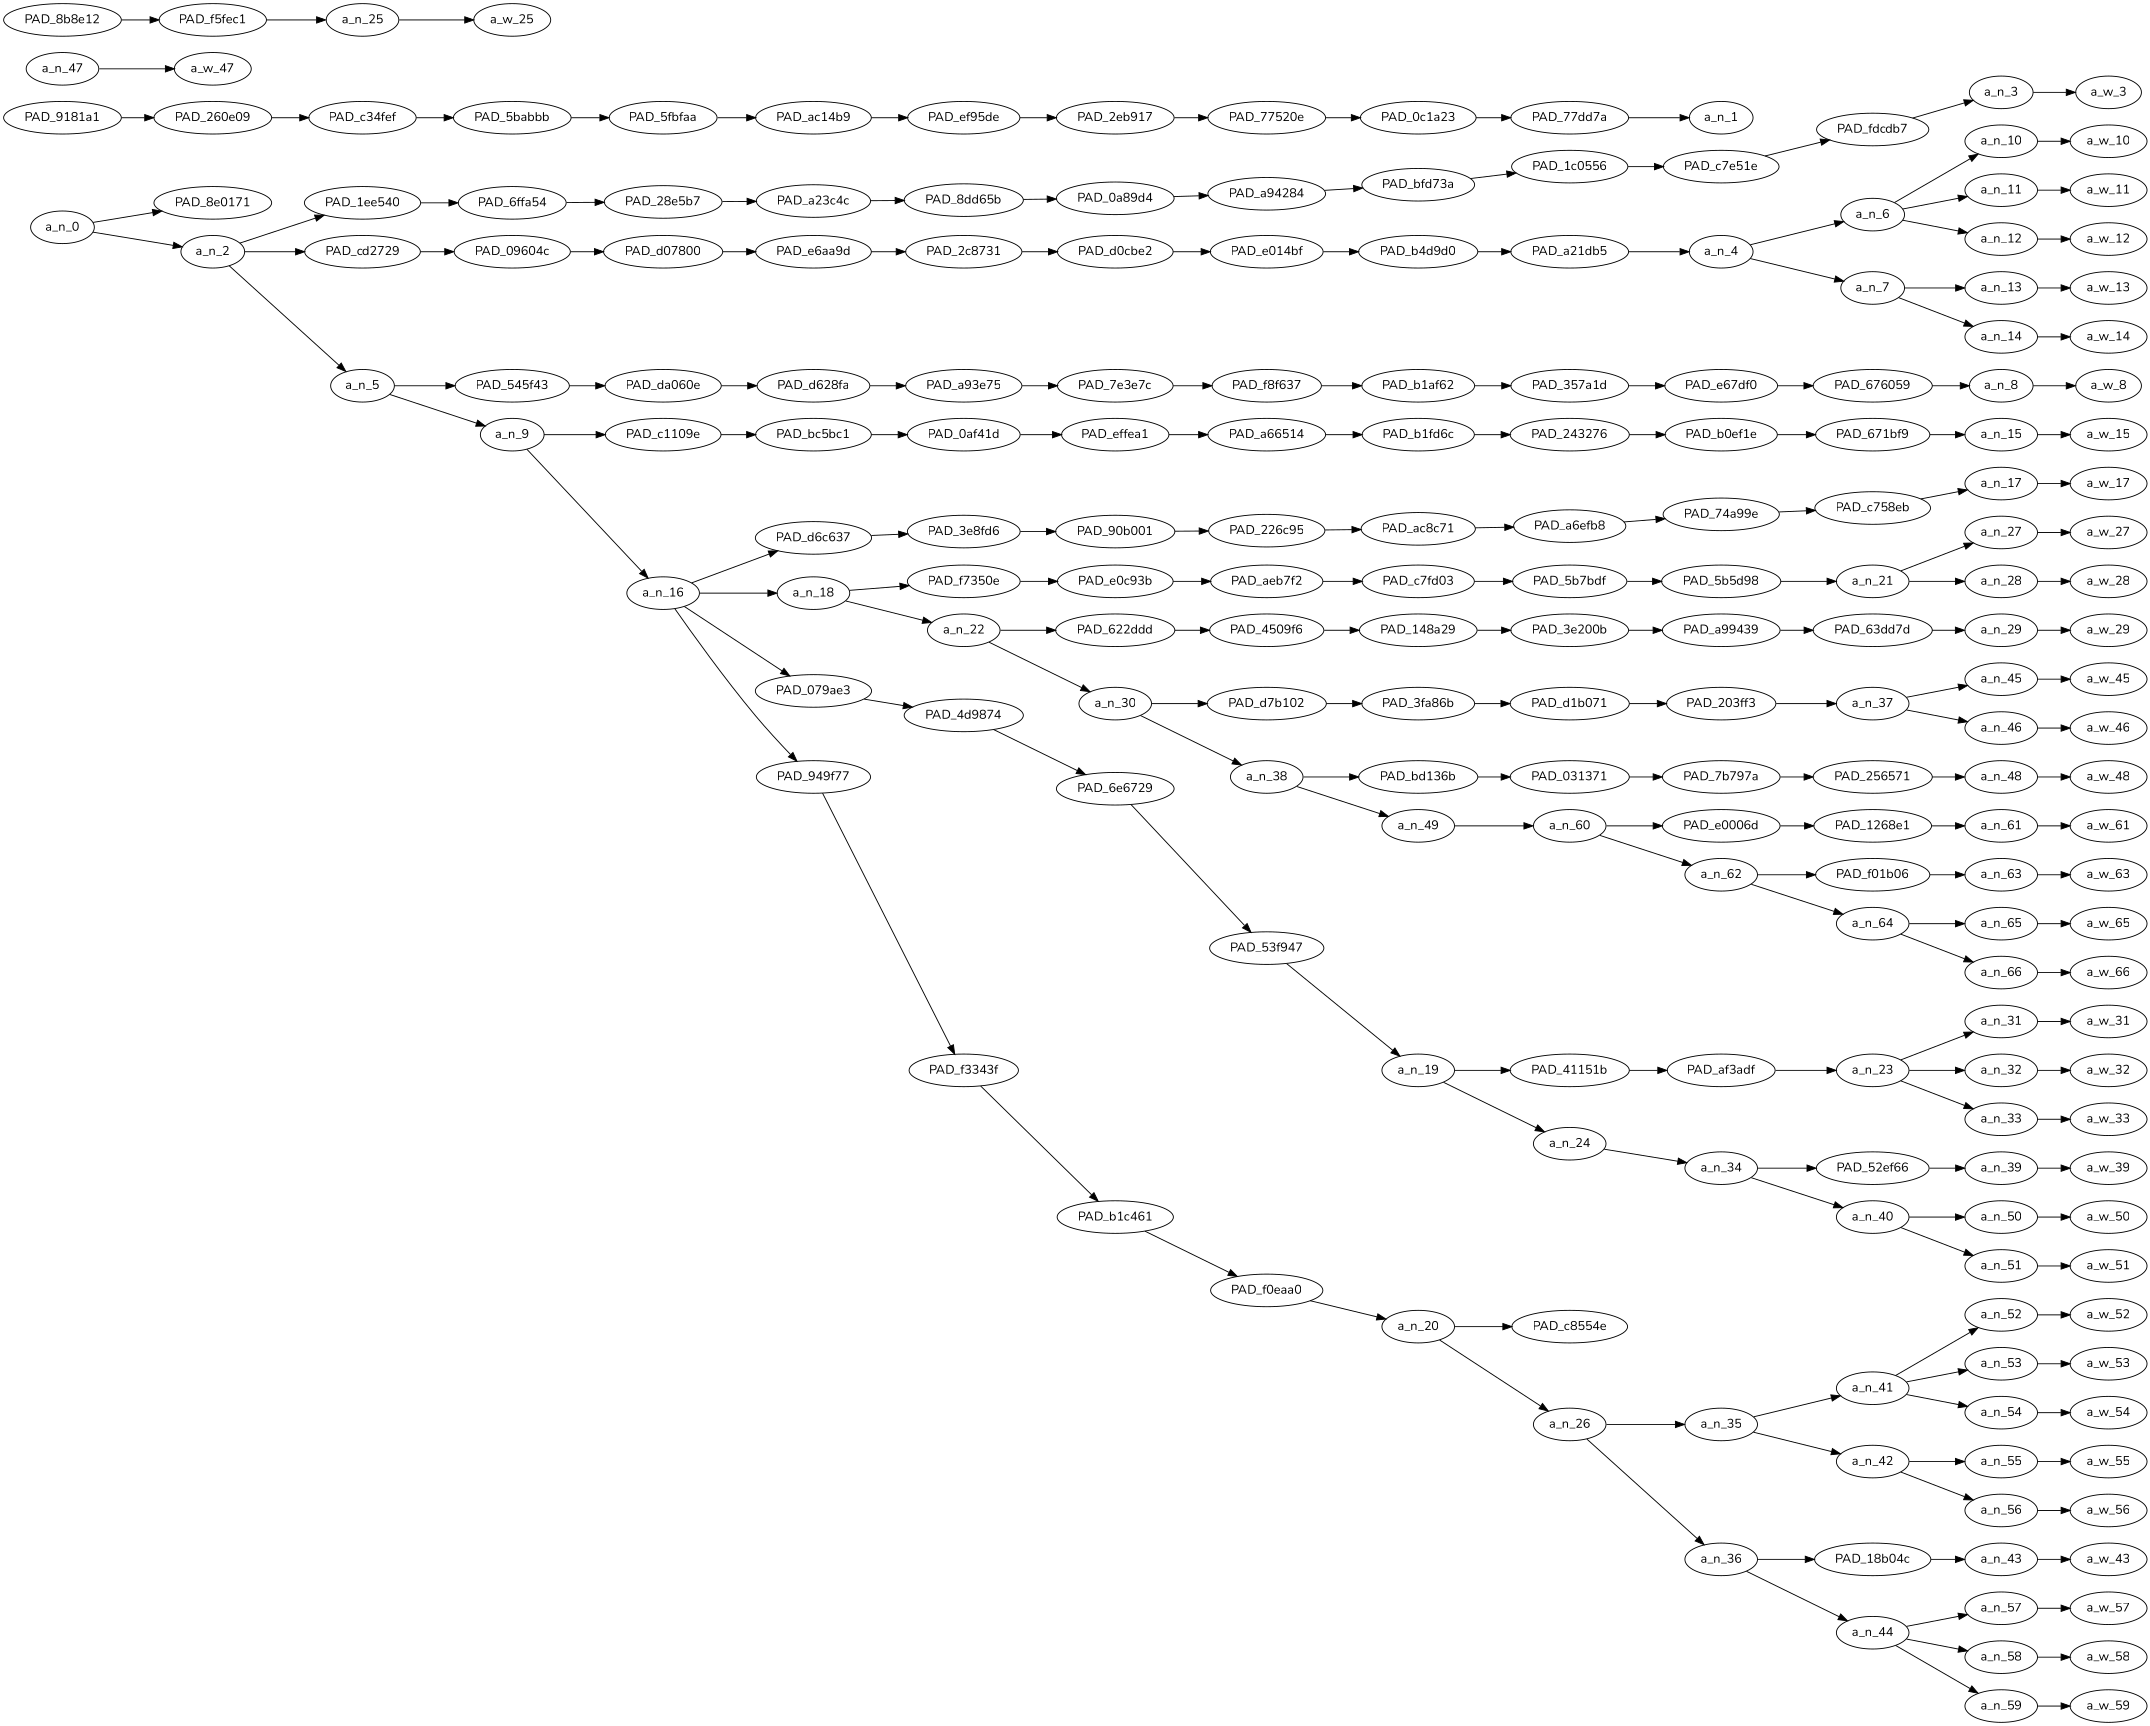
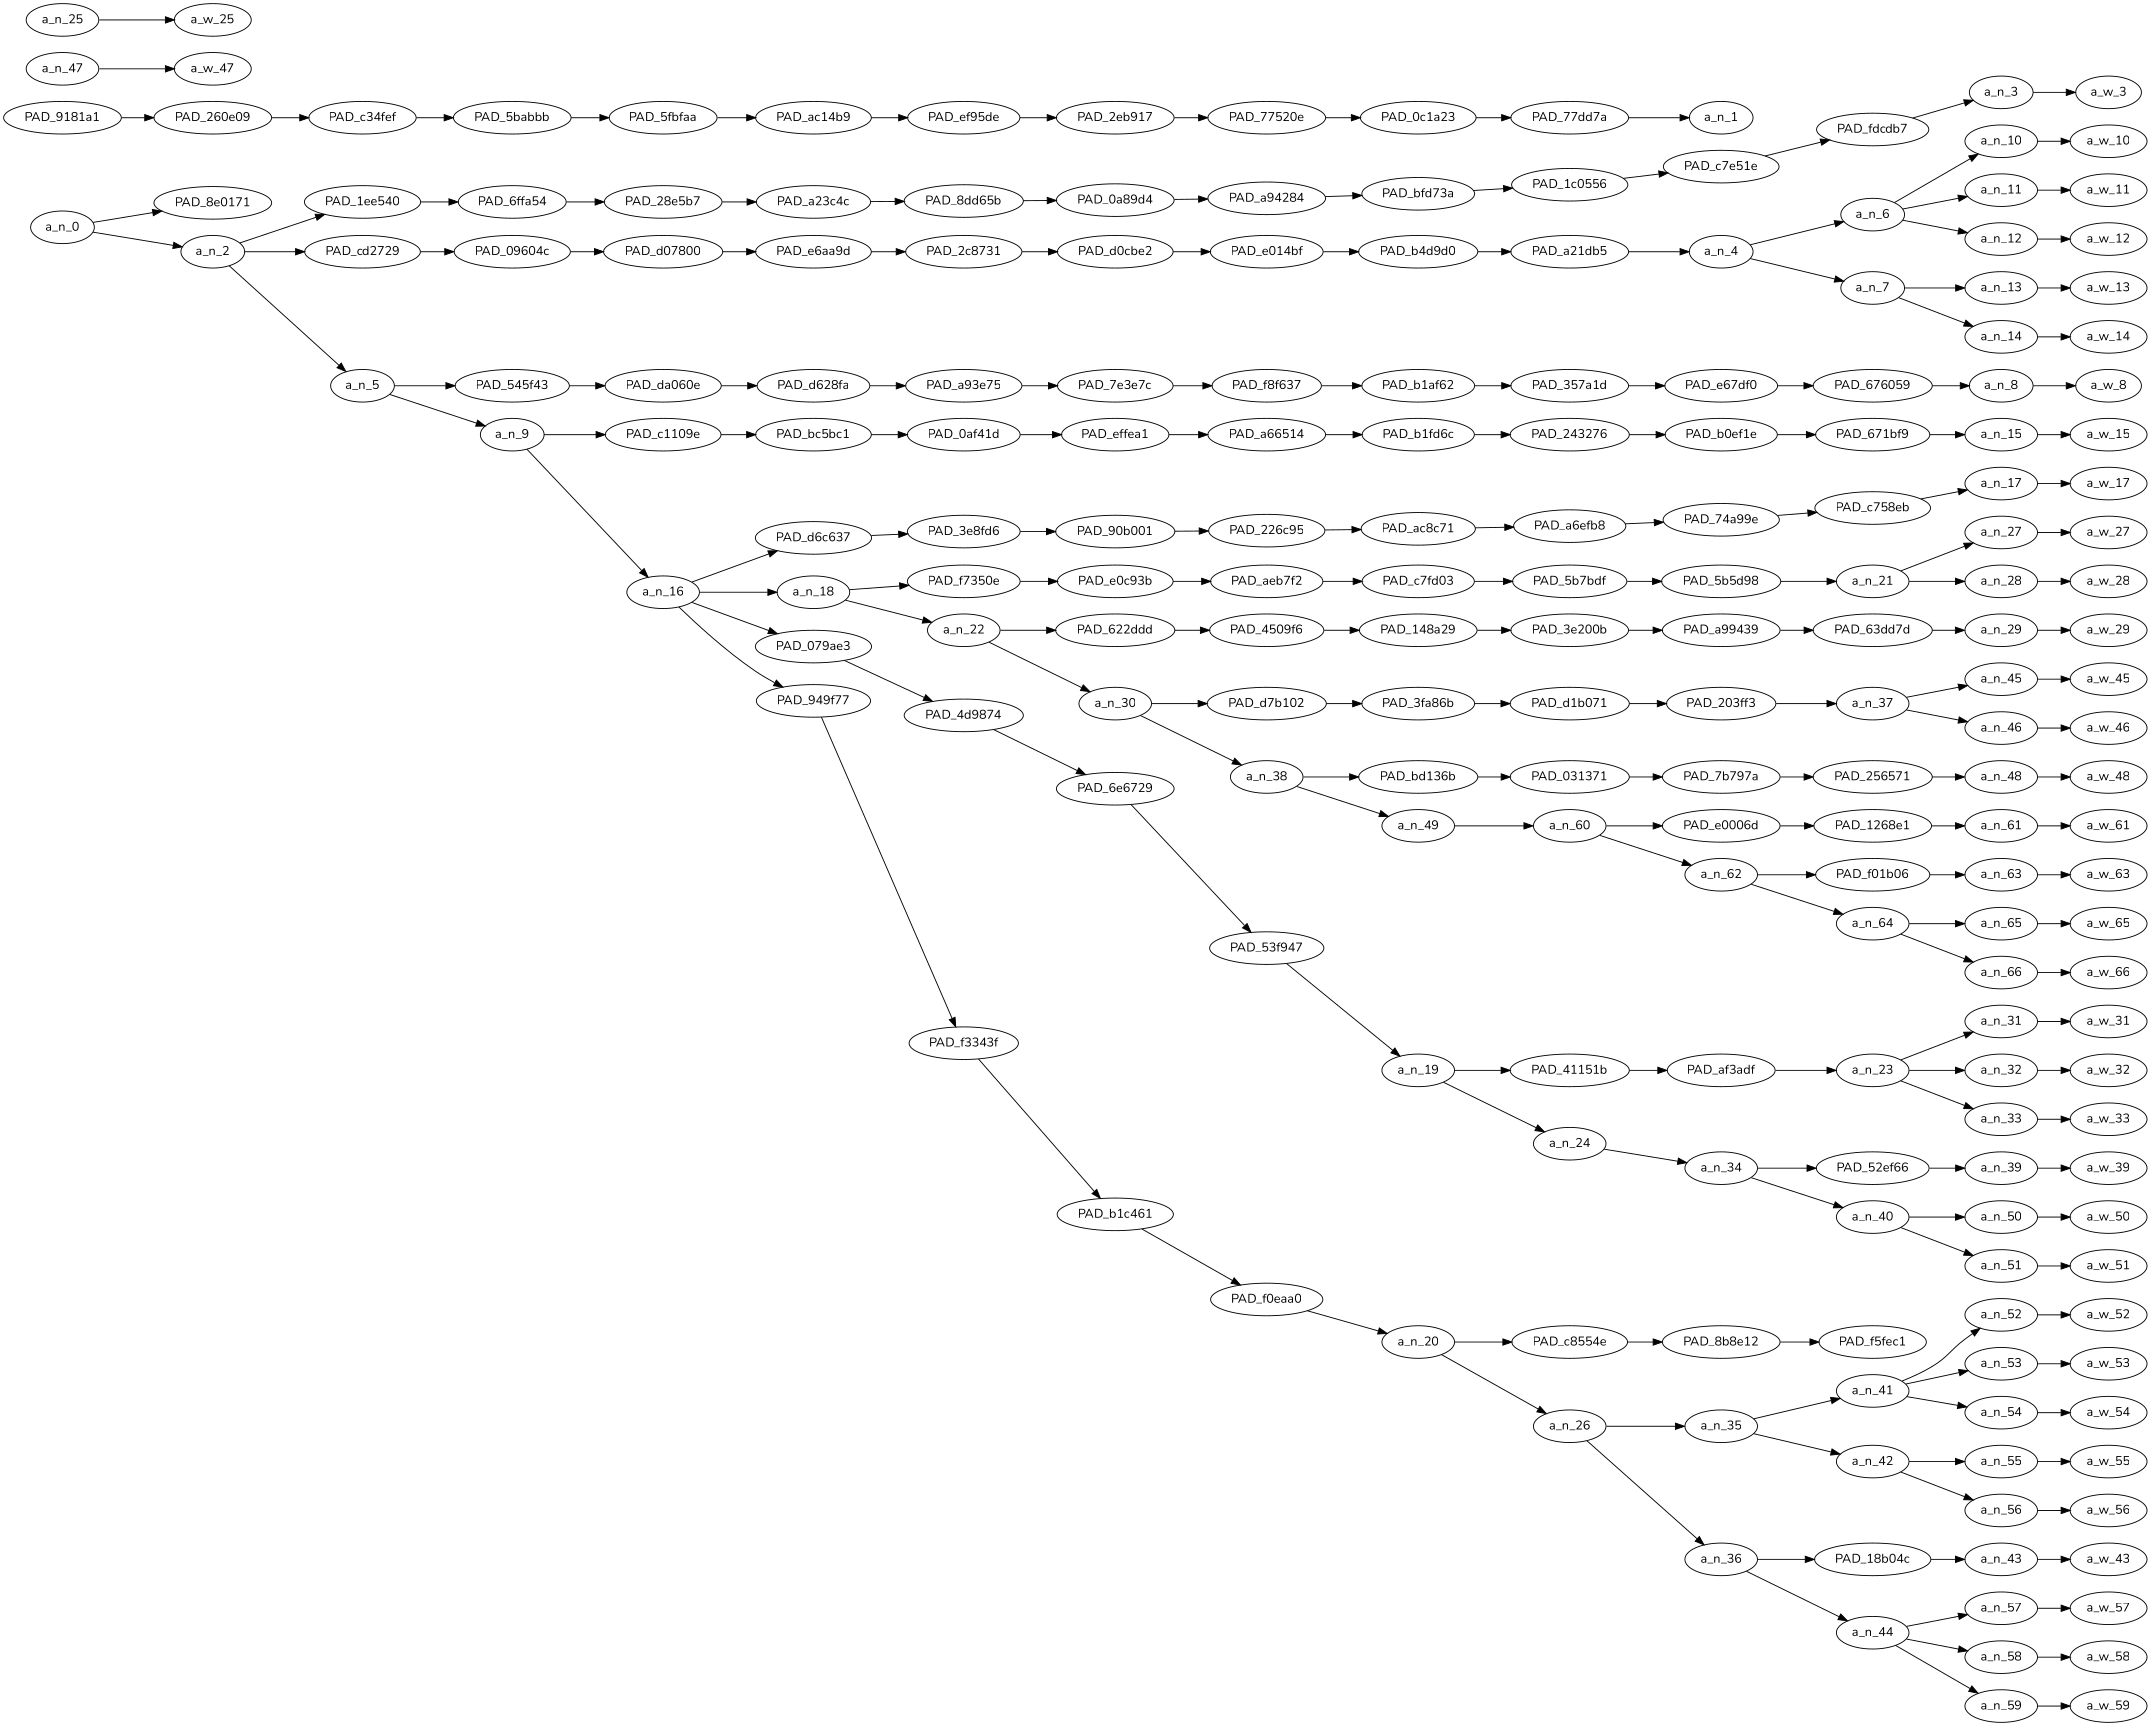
(291, 20) -> none
none -> (1640, 1342)
